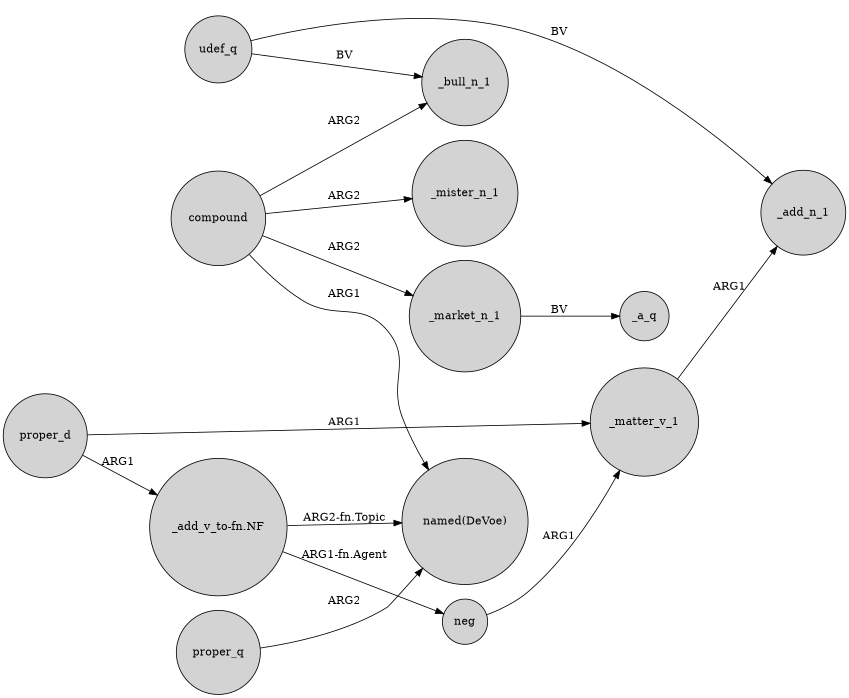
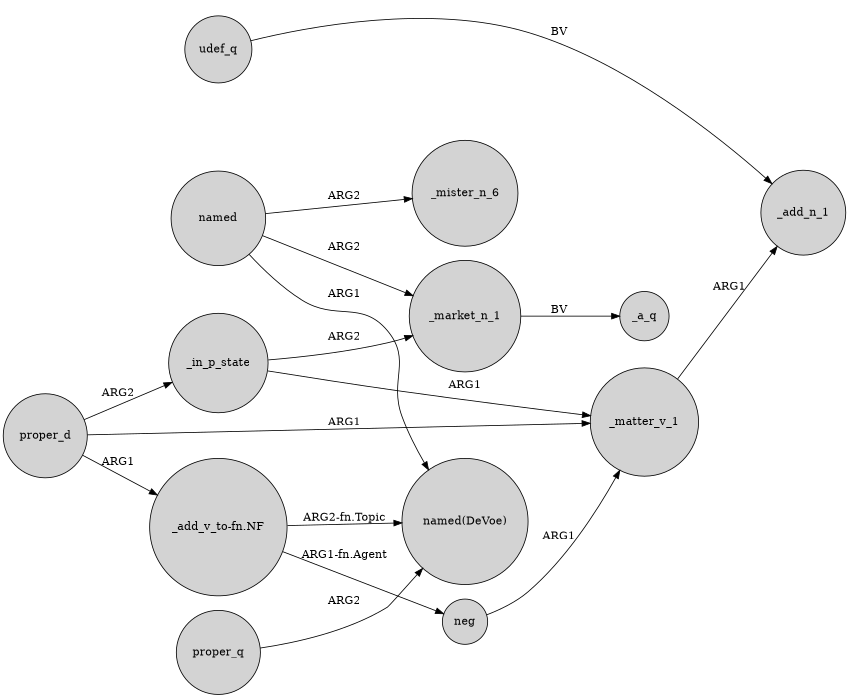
(465, 83) -> none
(465, 193) -> (465, 193)
(218, 218) -> (218, 218)
none -> (218, 363)
